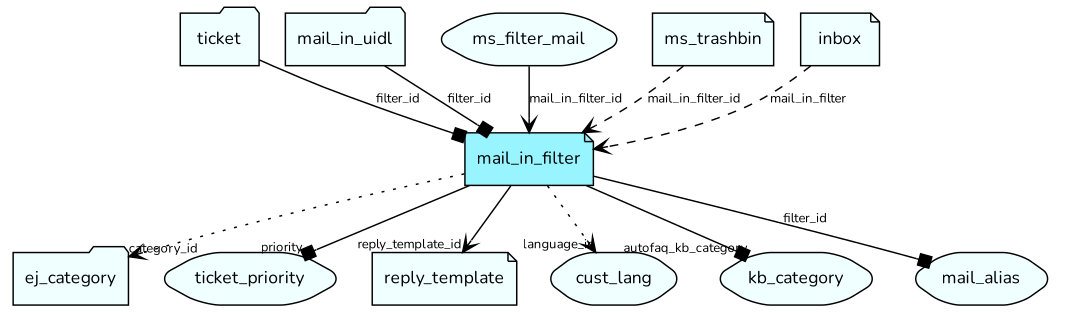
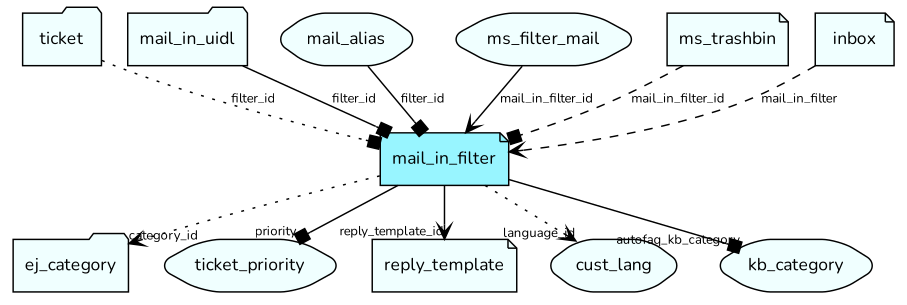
(641, 98) -> (605, 104)
(354, 99) -> (232, 105)
(755, 216) -> (391, 94)
